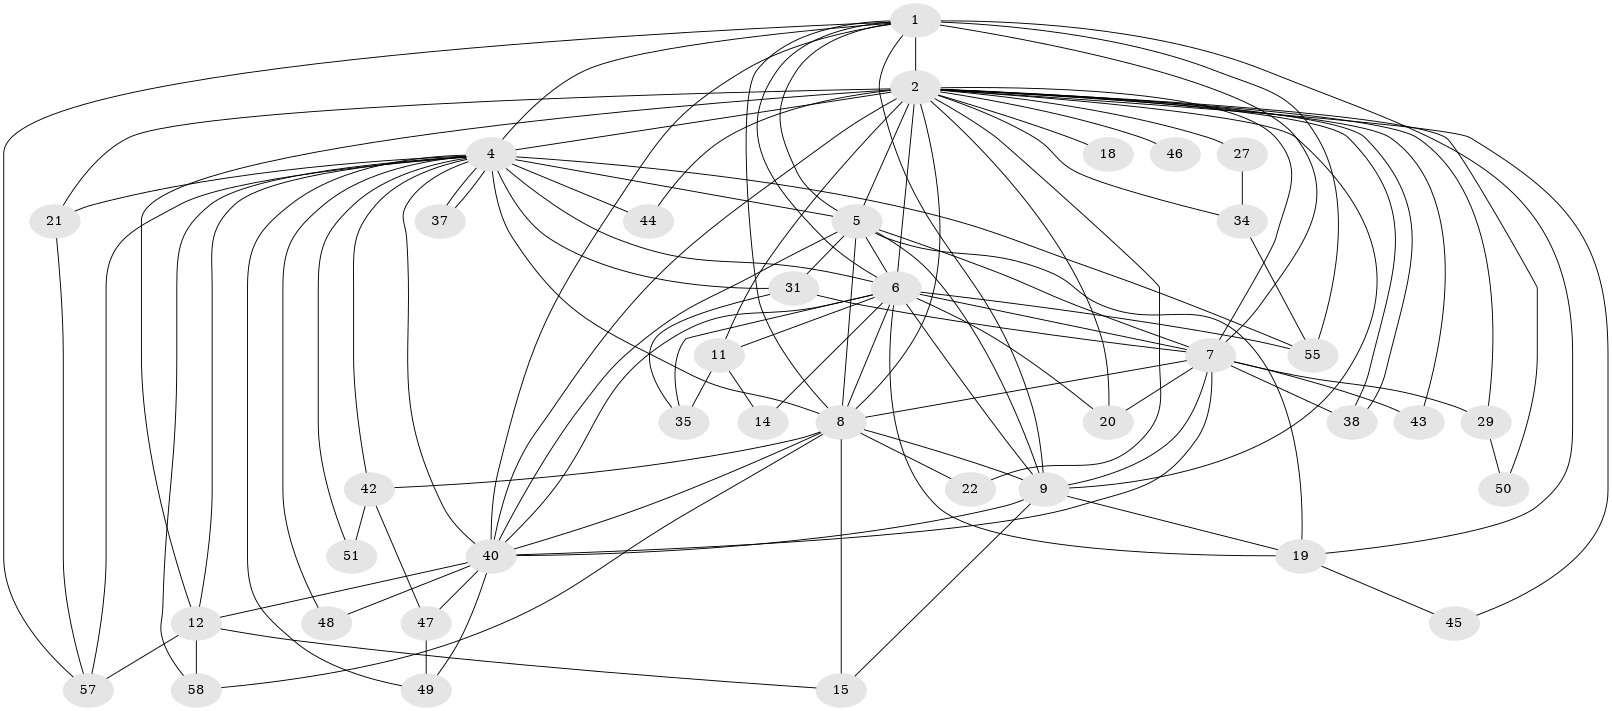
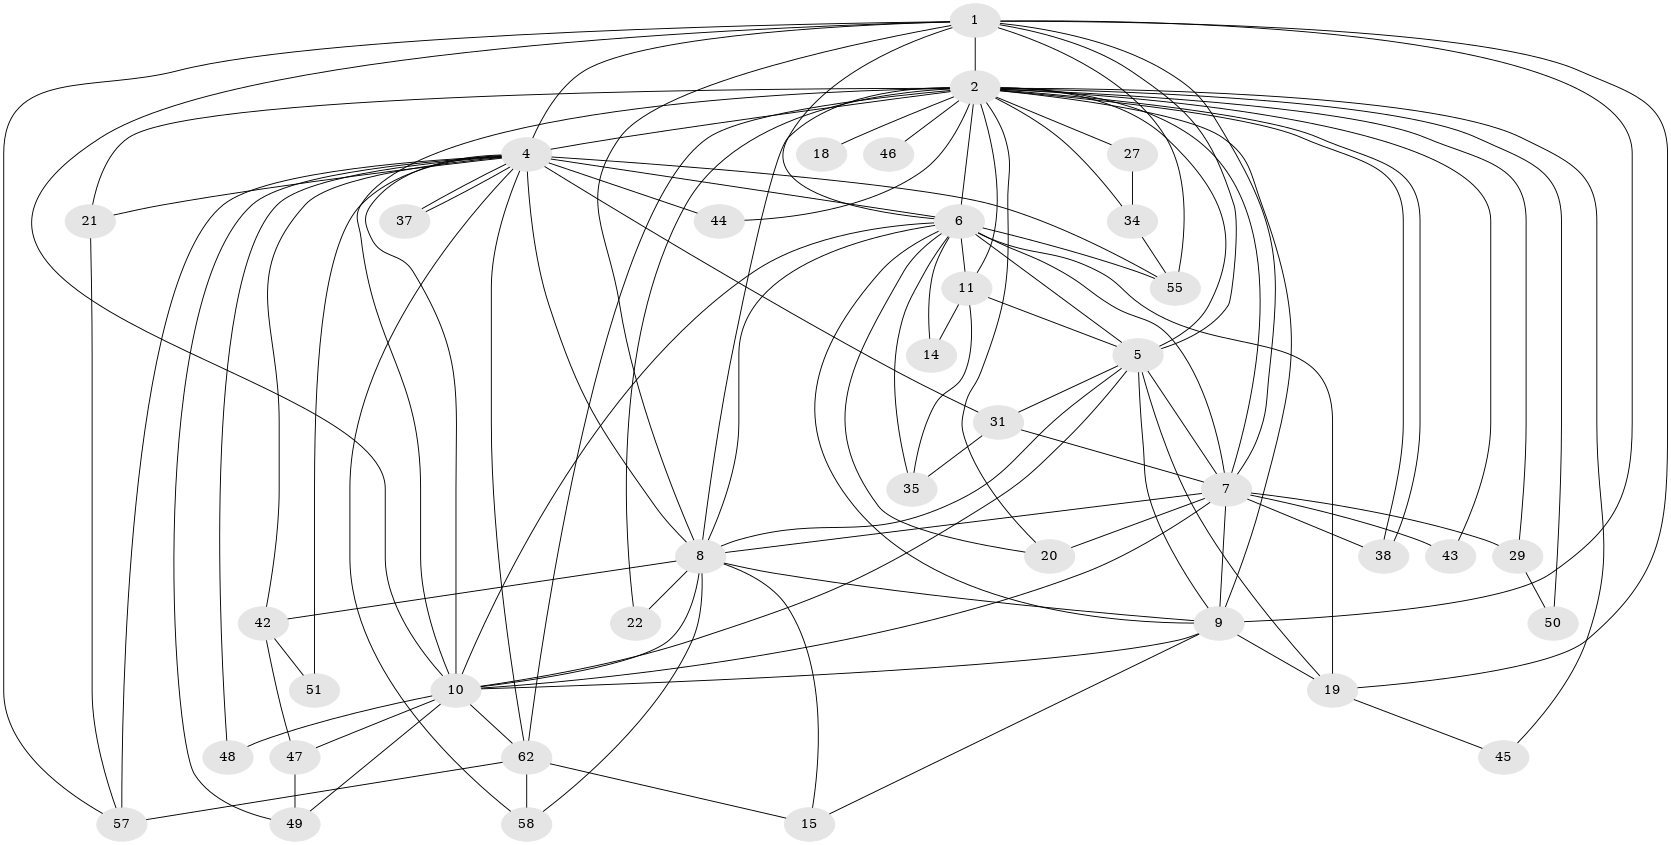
(682, 189) -> (1052, 322)
(491, 556) -> (456, 690)
(196, 623) -> (527, 757)
